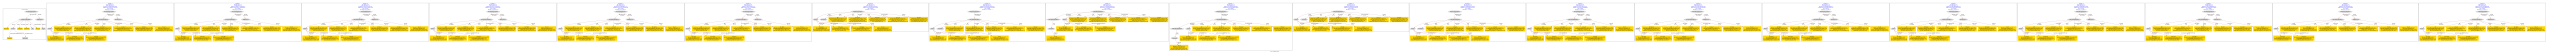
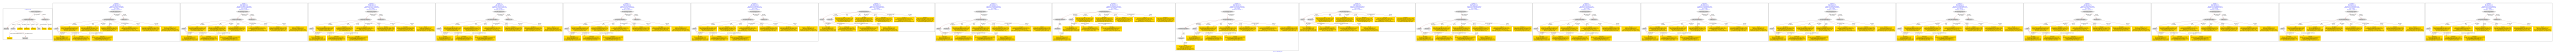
(6, 29) -> (6, 29)
none -> (34, 29)
(43, 29) -> (50, 29)
